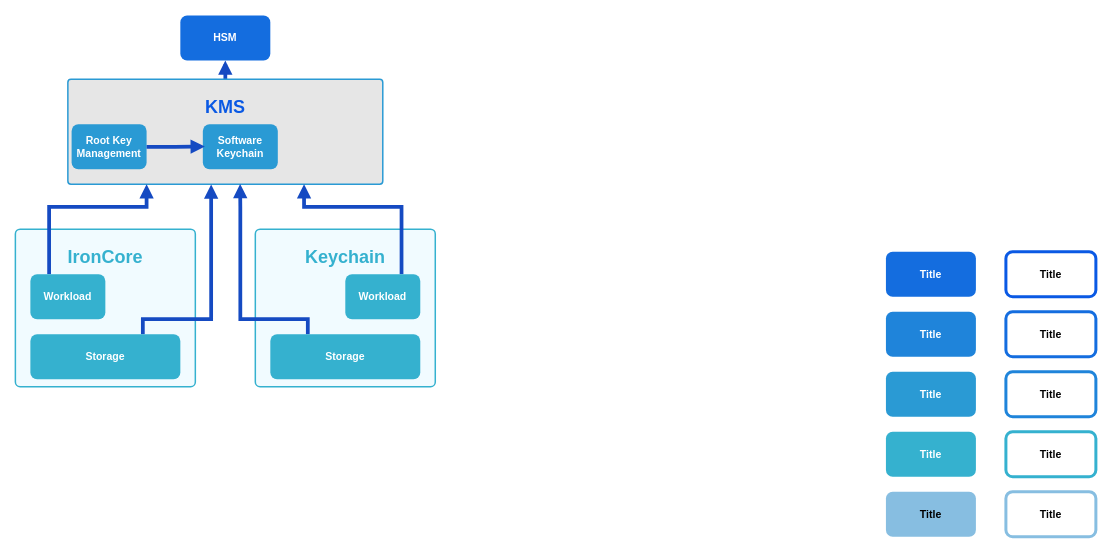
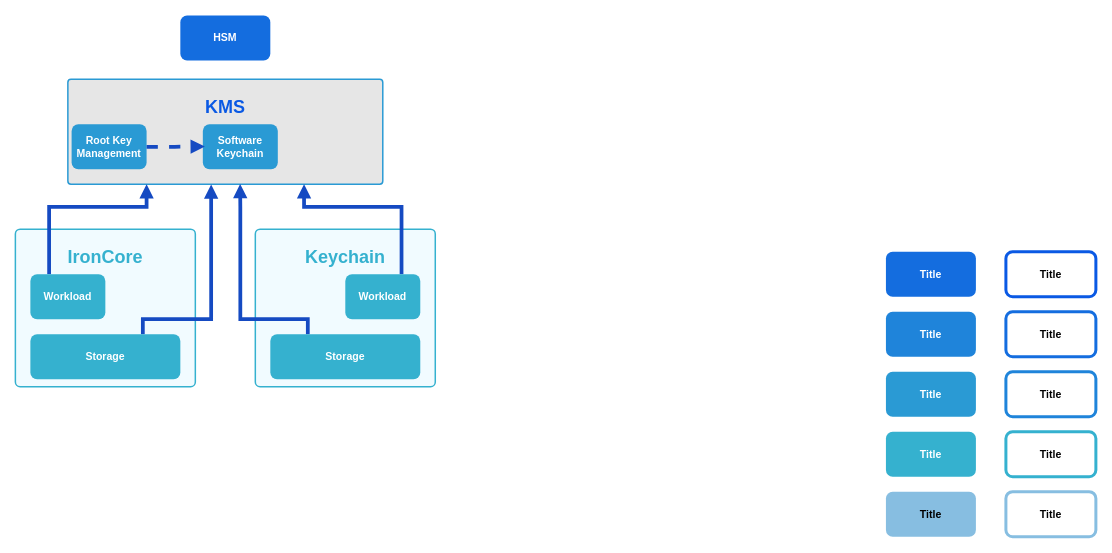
(225, 65) -> none
(163, 147) -> (163, 147)
